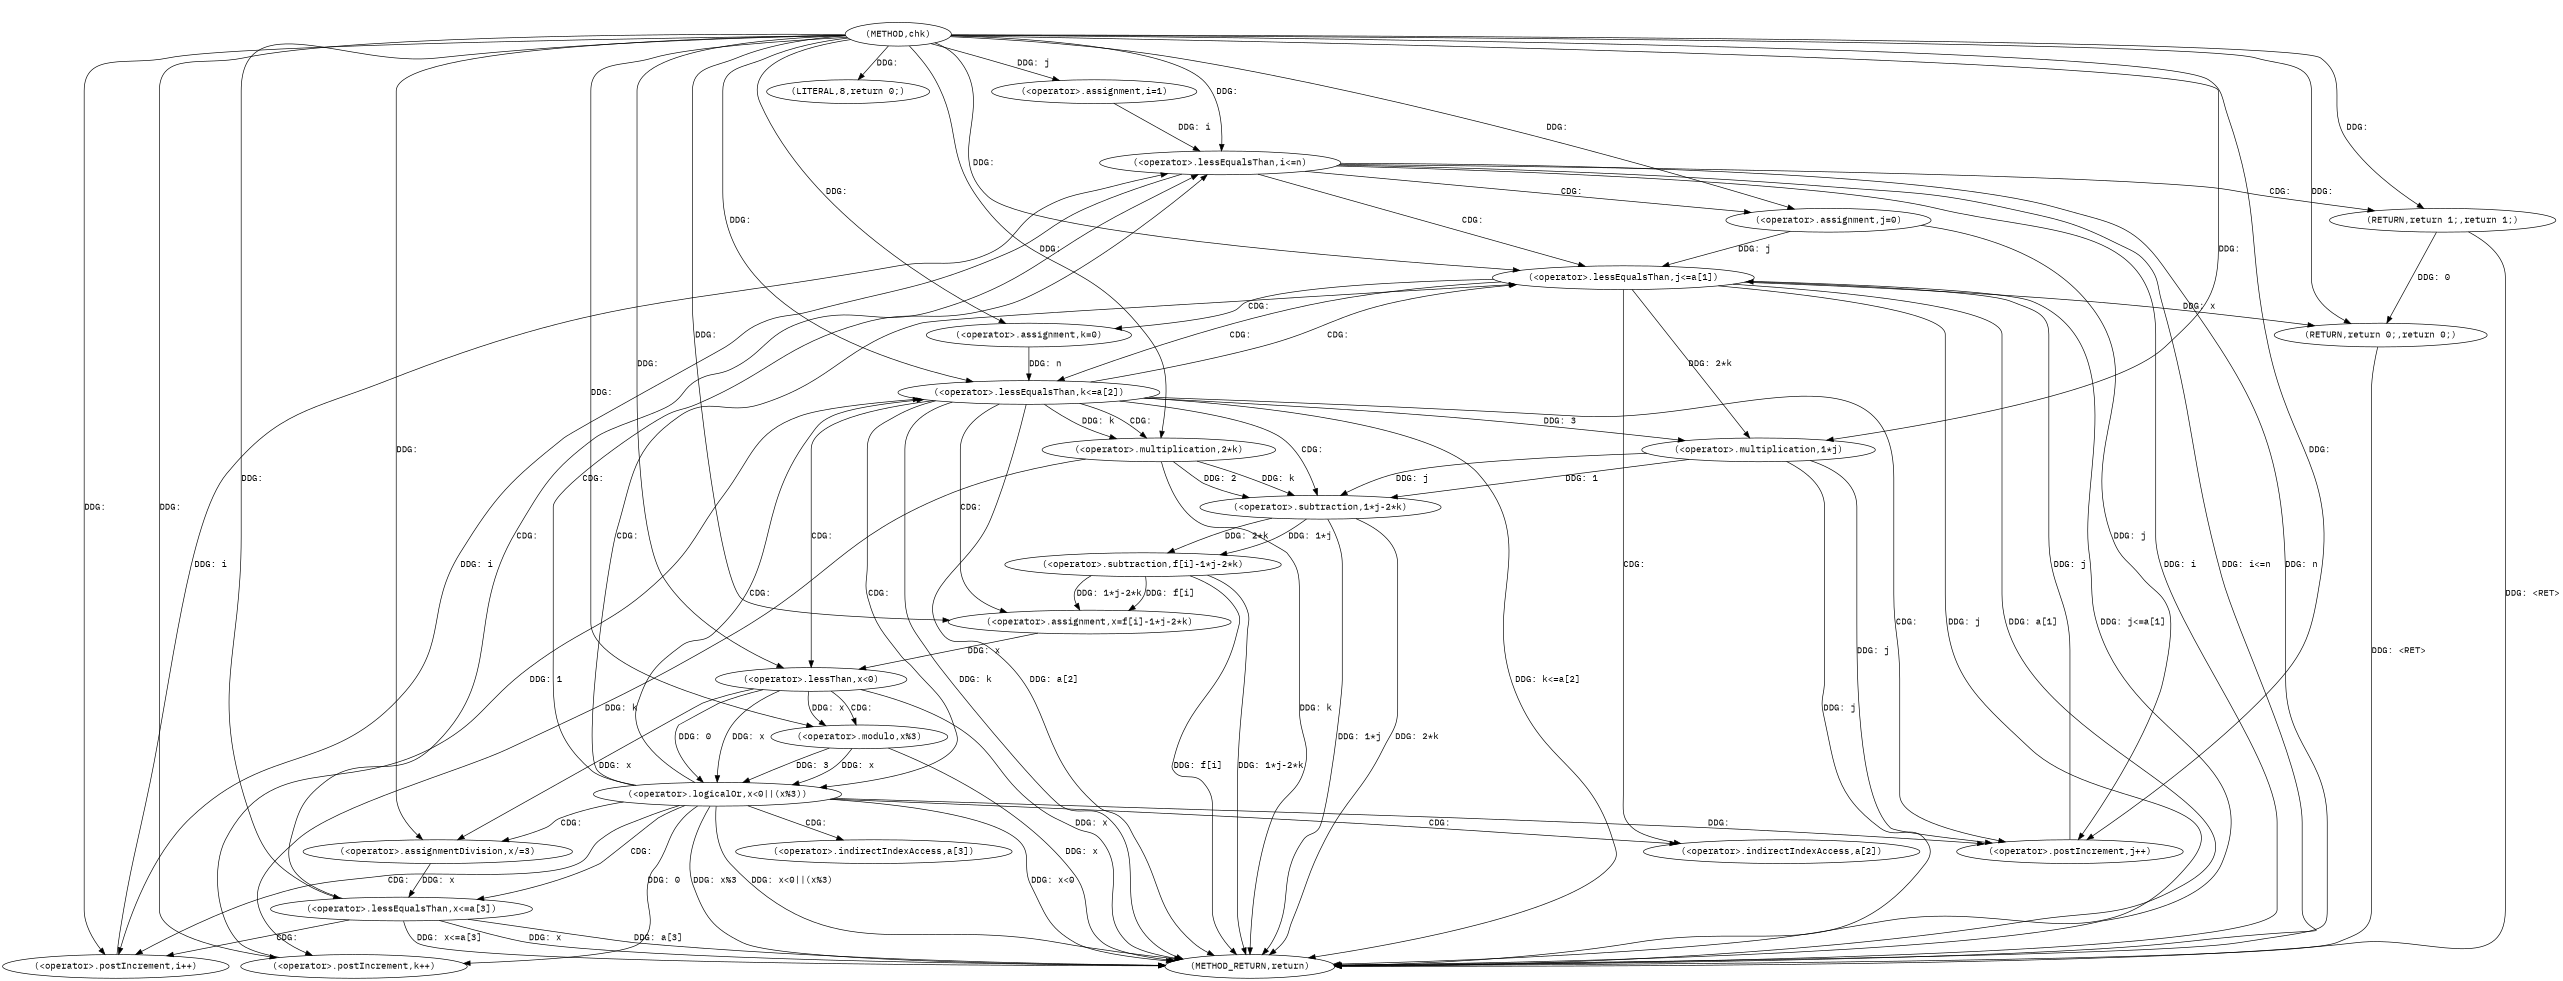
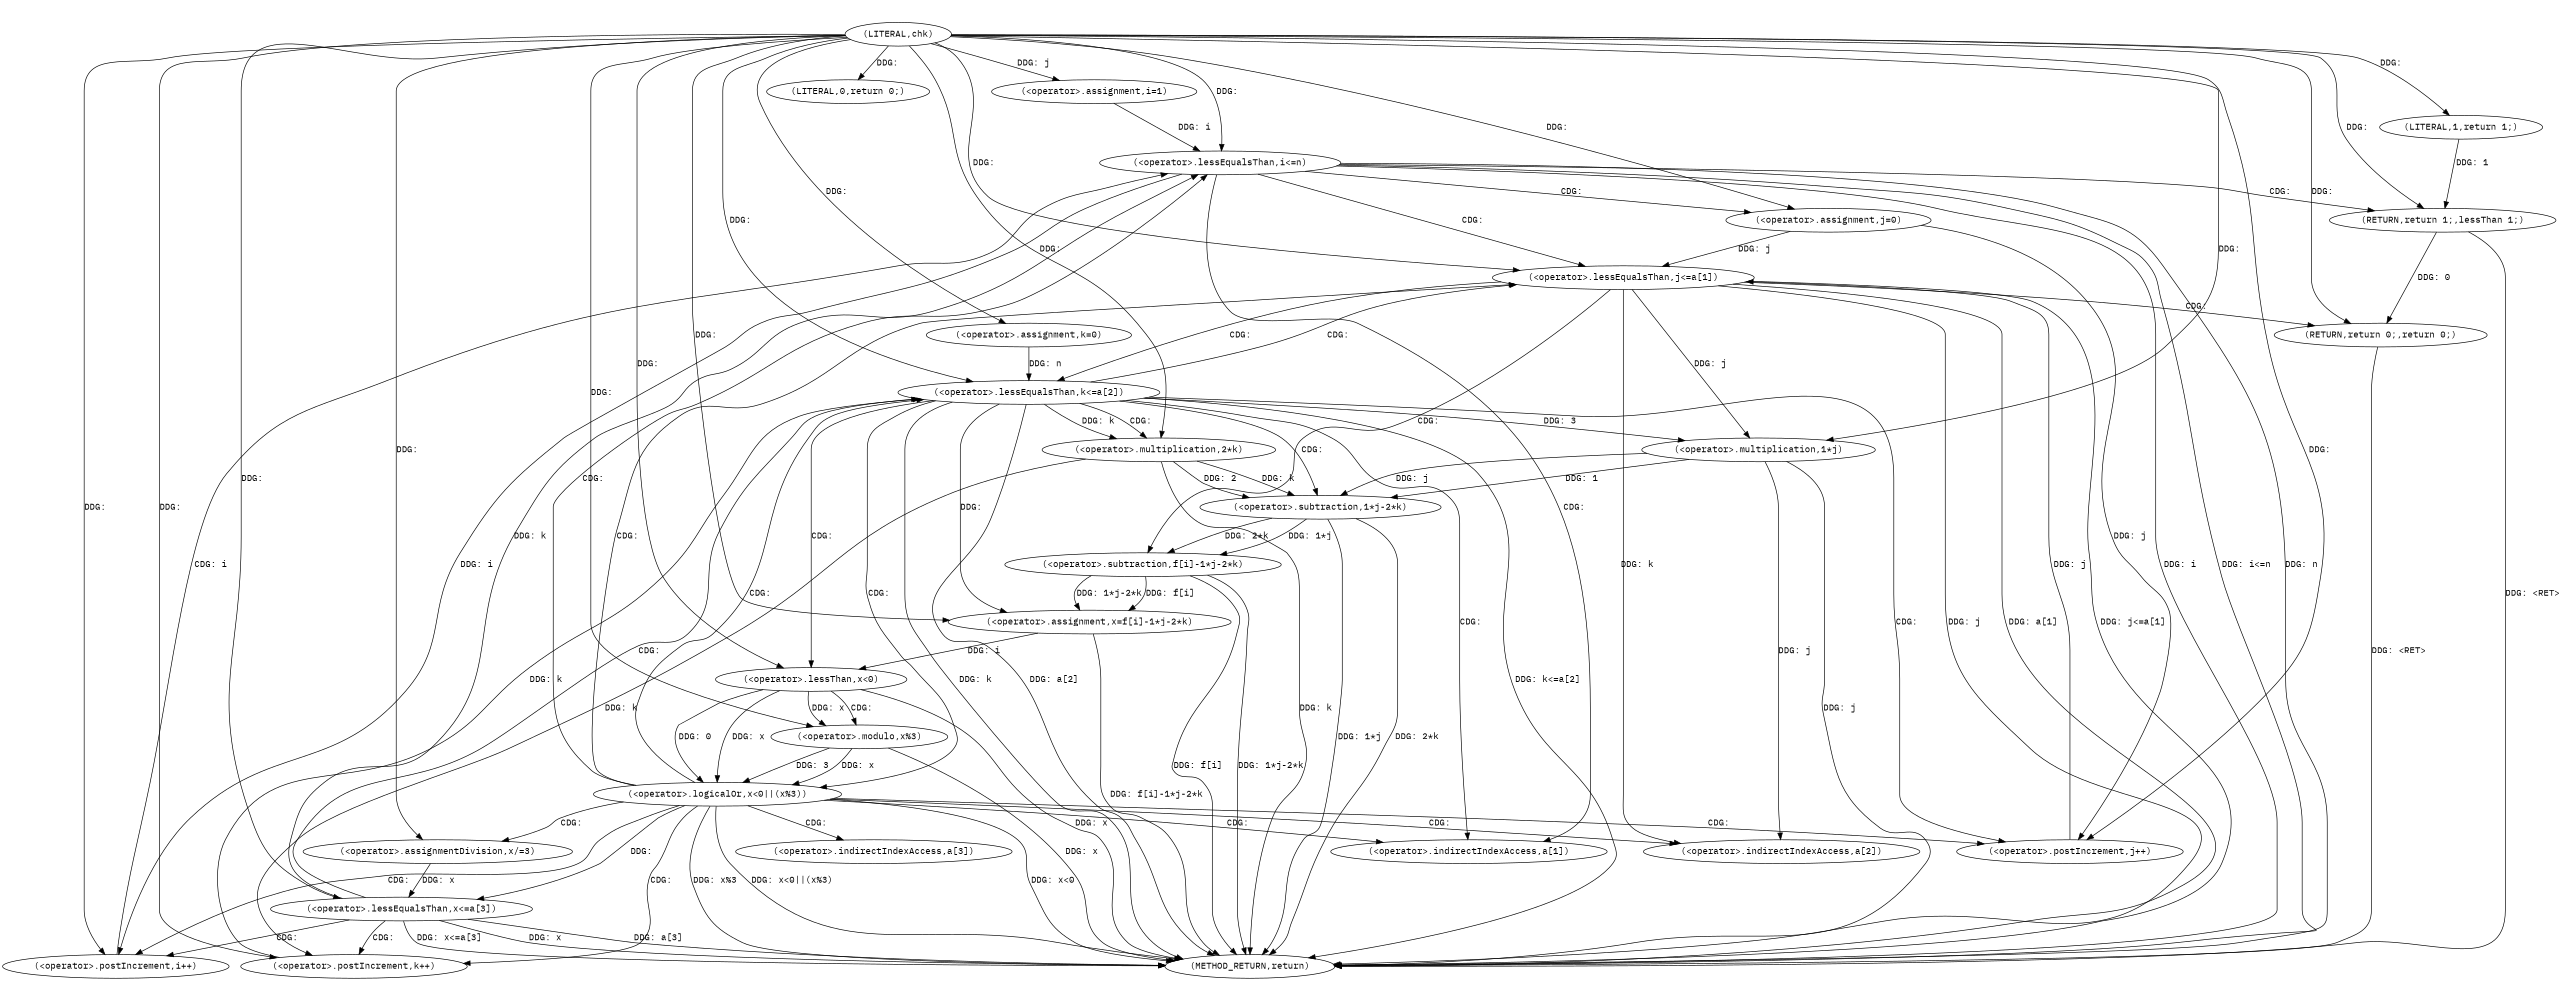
(898, 34) -> (898, 34)
(848, 92) -> (848, 92)
none -> (2461, 127)
(2443, 220) -> (2443, 220)
(1305, 291) -> (1355, 429)
(2199, 306) -> (2199, 306)
(1710, 364) -> (1710, 364)
(974, 507) -> (974, 507)
(530, 536) -> (530, 536)
(211, 565) -> (211, 565)
(1637, 565) -> (1637, 565)
(984, 651) -> (984, 651)
(546, 679) -> (546, 679)
none -> (580, 681)
(1858, 683) -> (1778, 646)
(606, 757) -> none
none -> (1105, 799)
(1722, 823) -> (1722, 823)
(644, 852) -> (644, 852)
none -> (1469, 852)
(664, 880) -> (664, 880)
none -> (372, 933)
